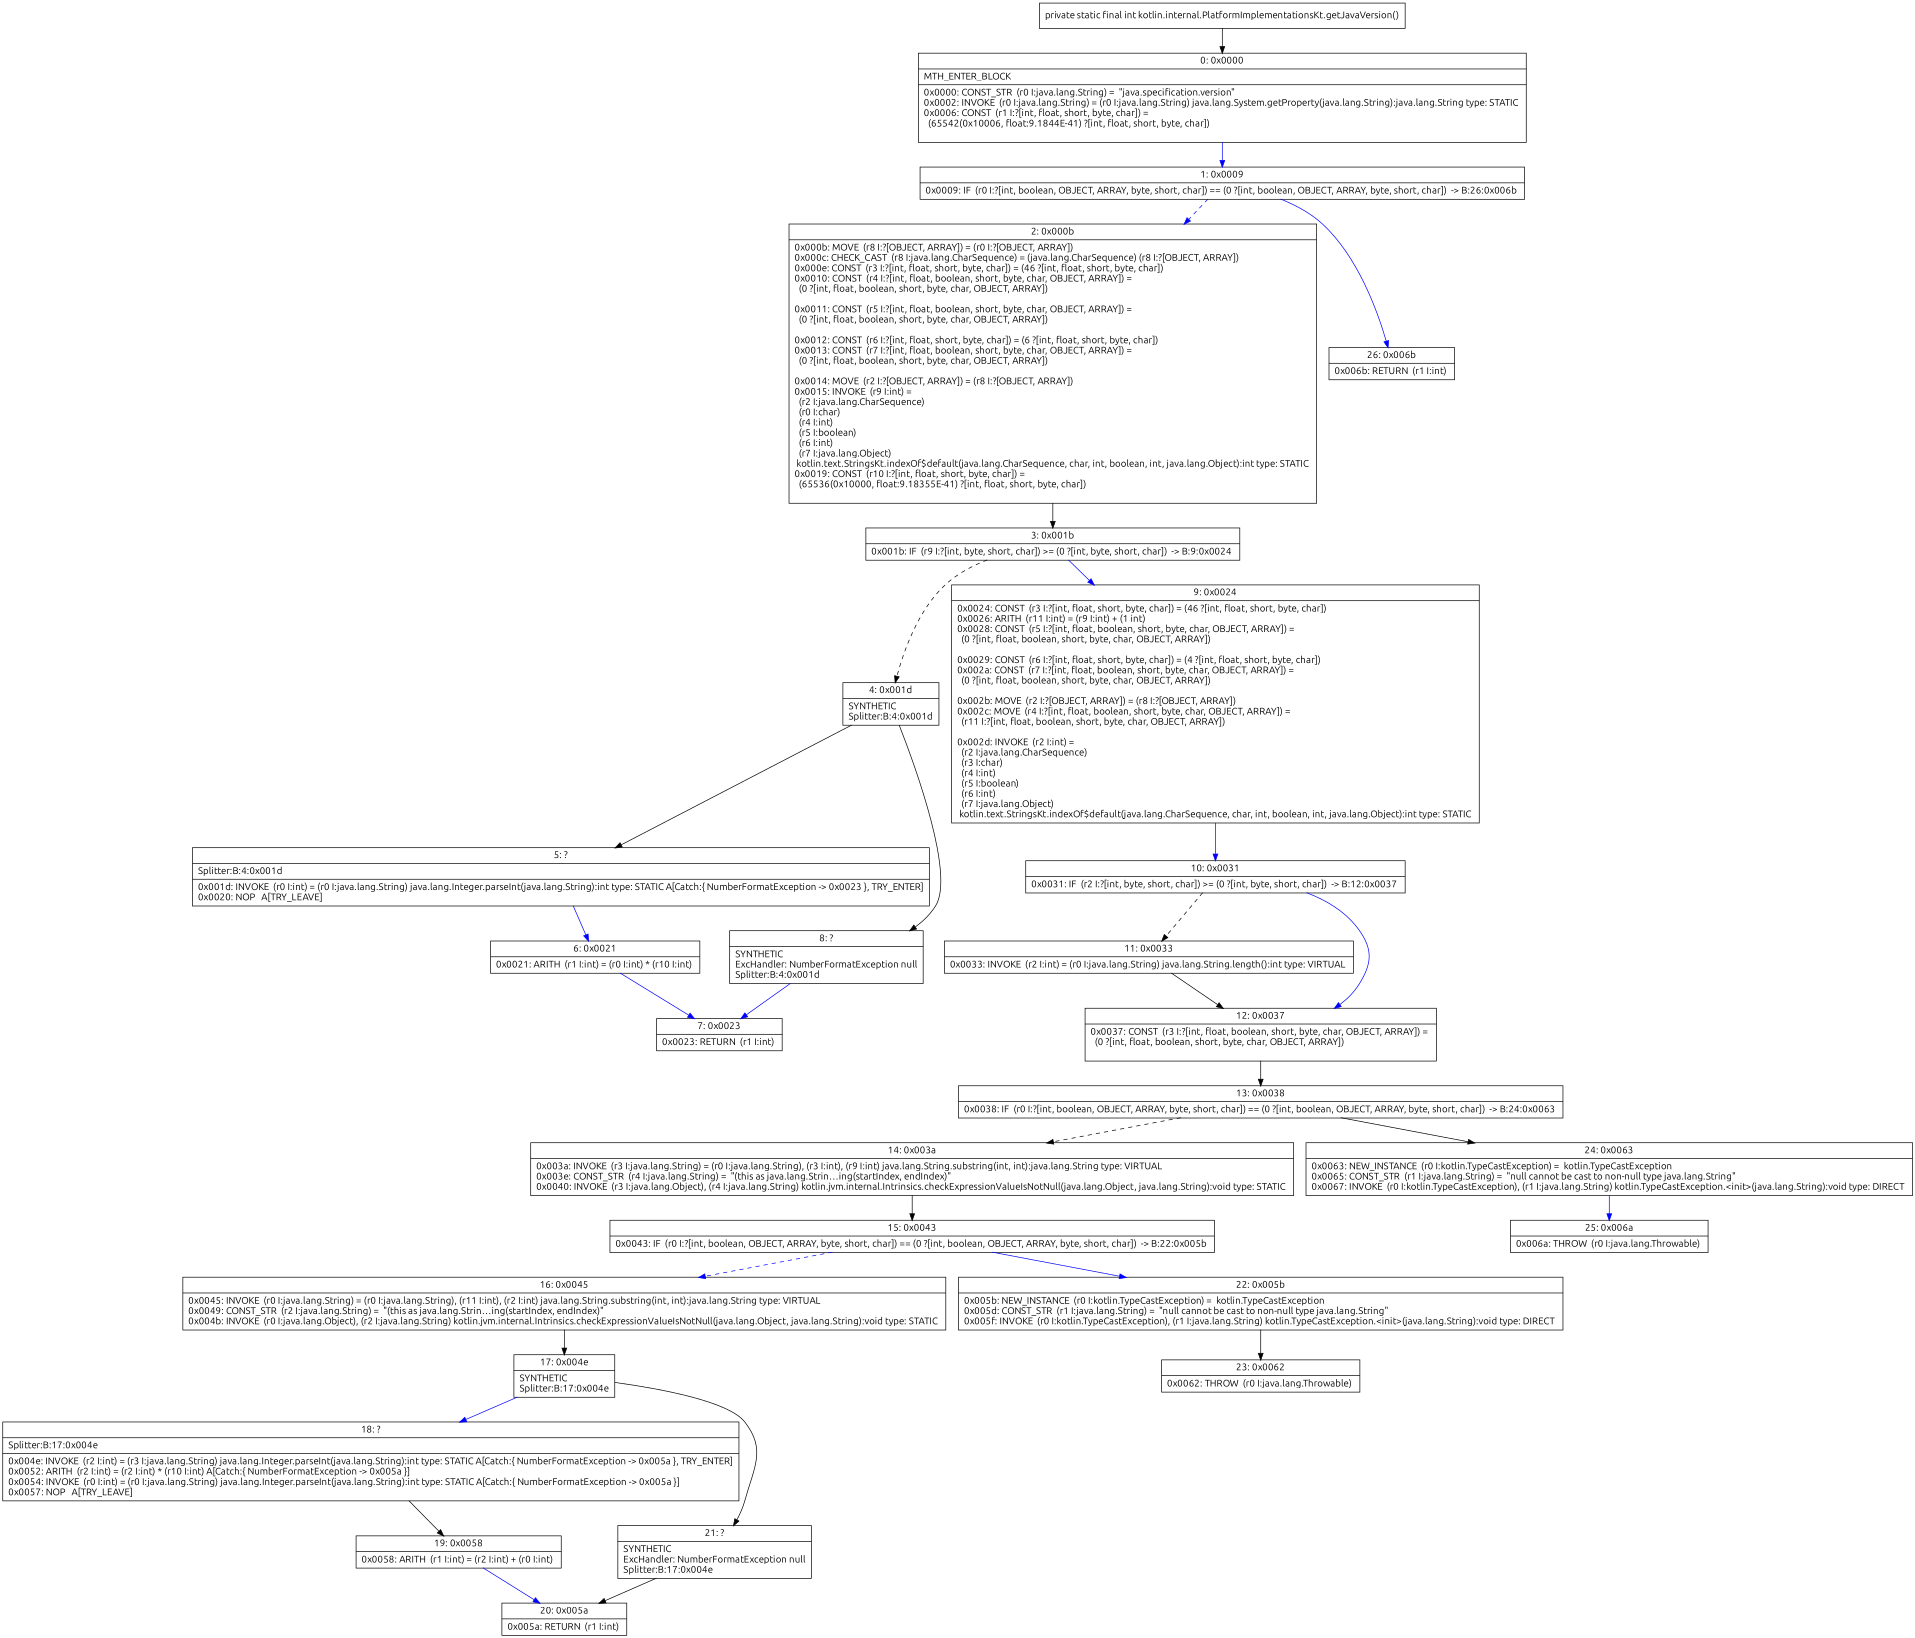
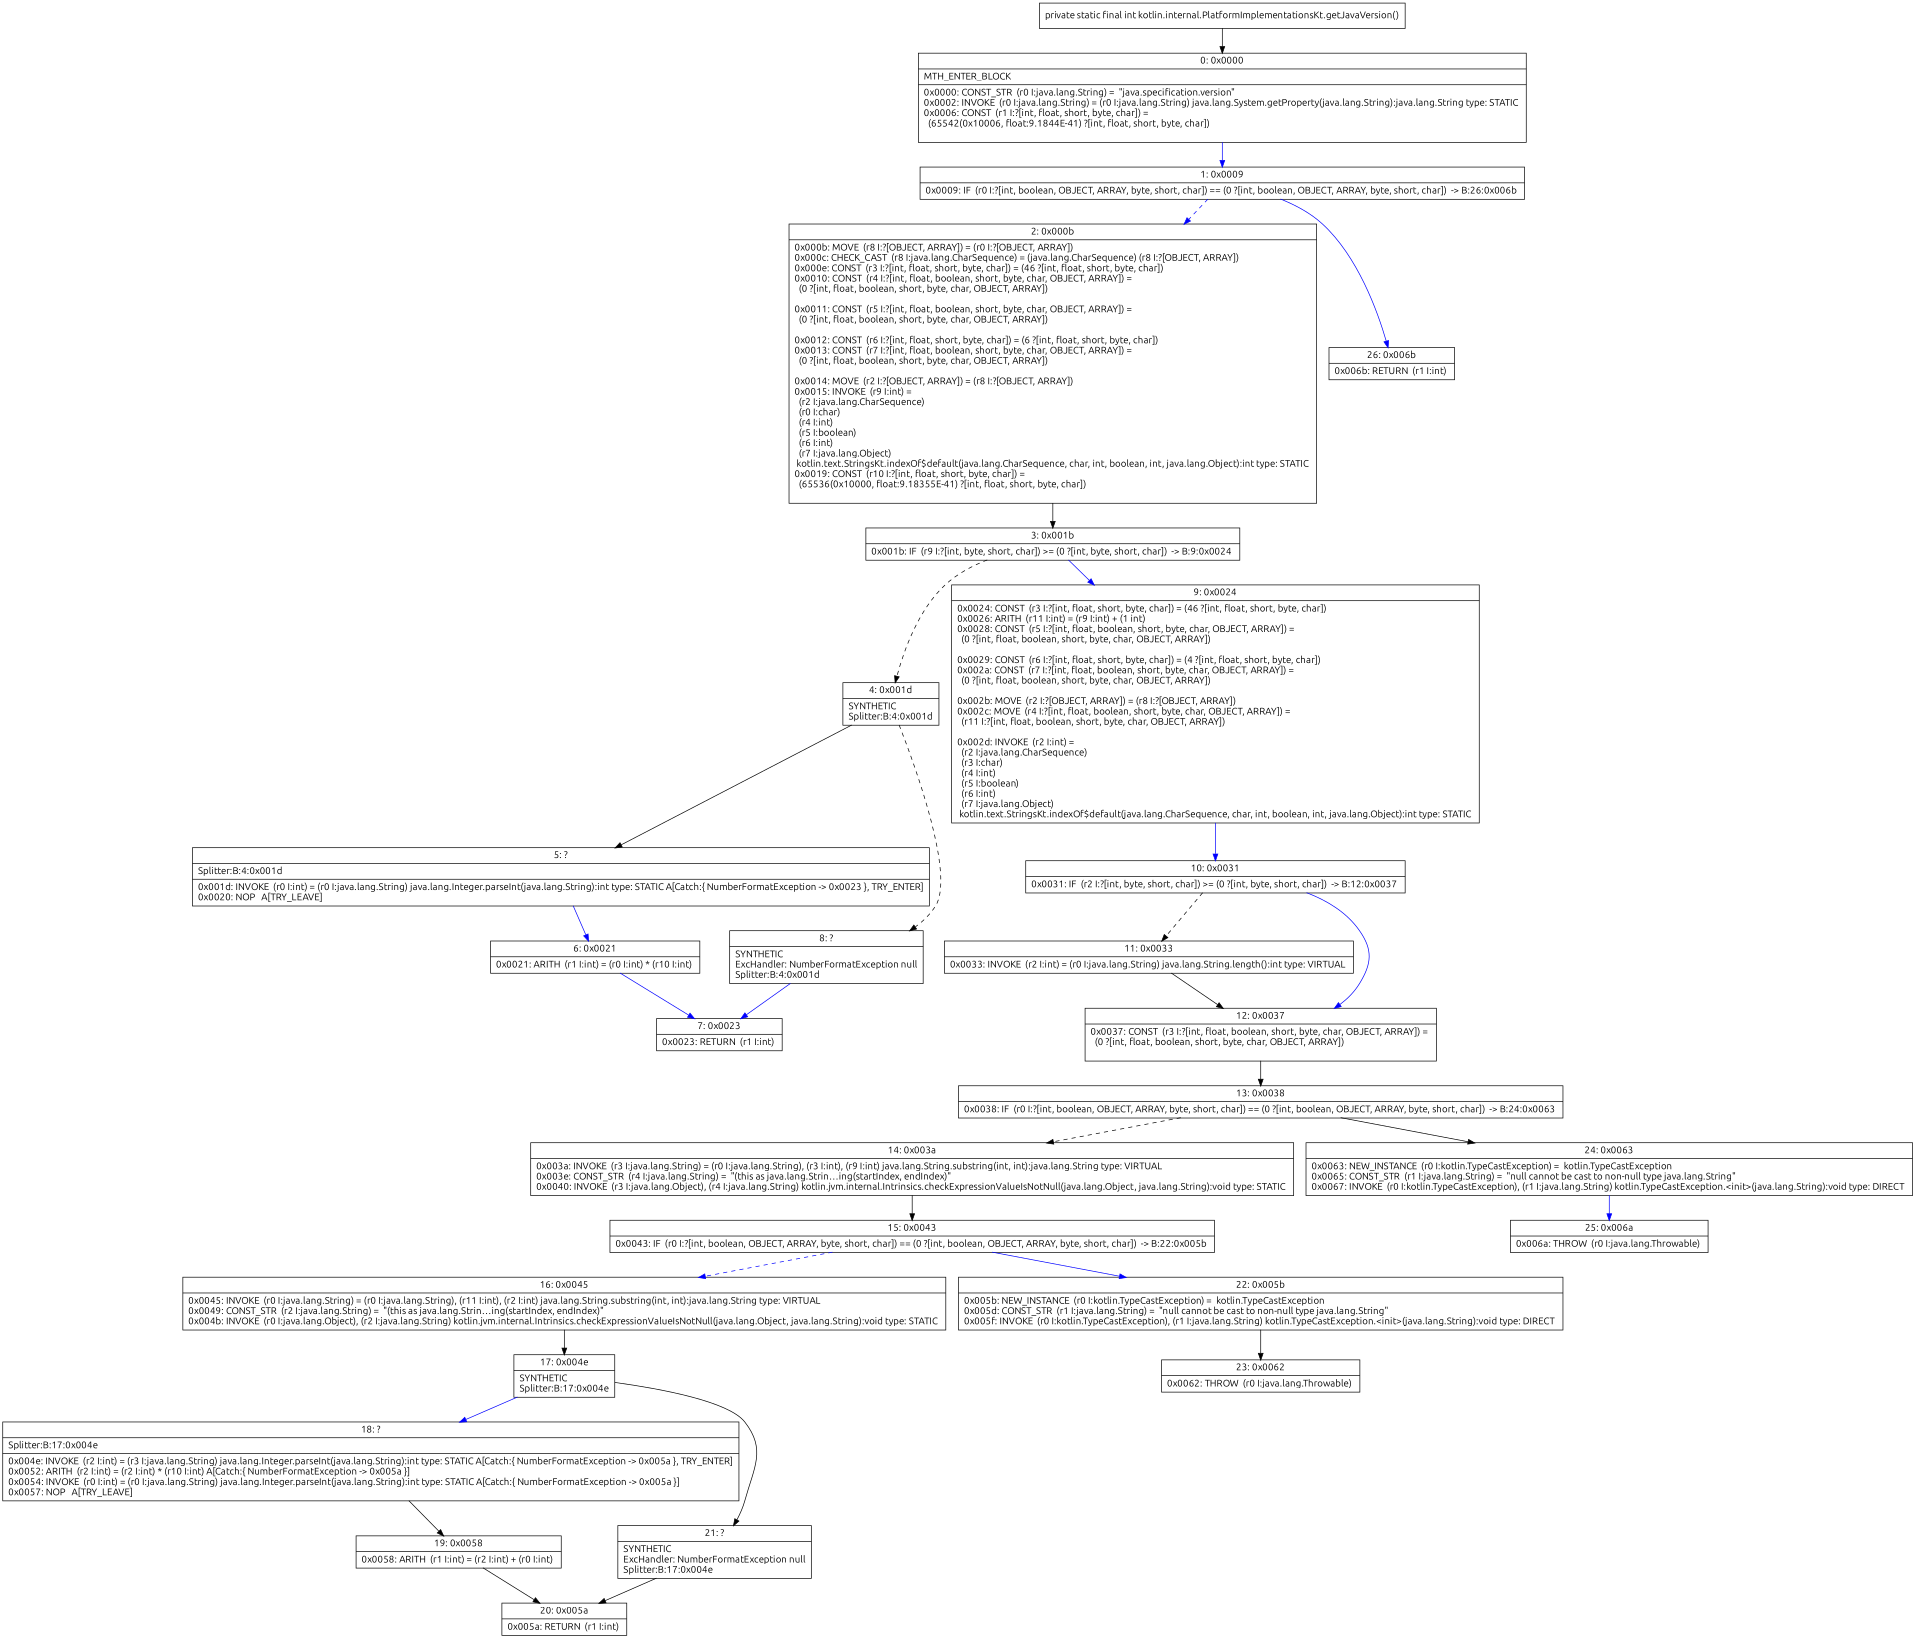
(933, 828) -> (933, 828)
(508, 1584) -> (508, 1584)
